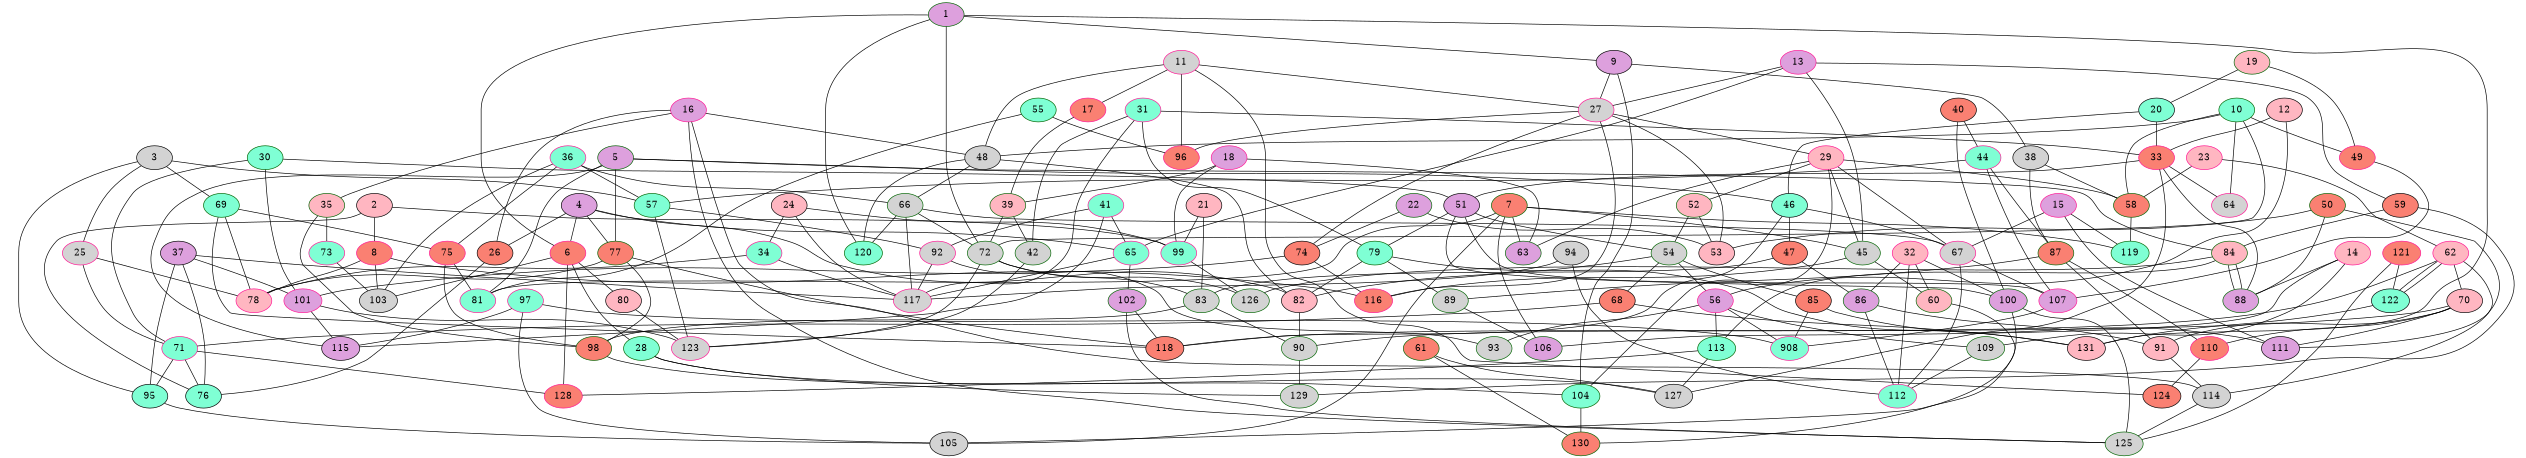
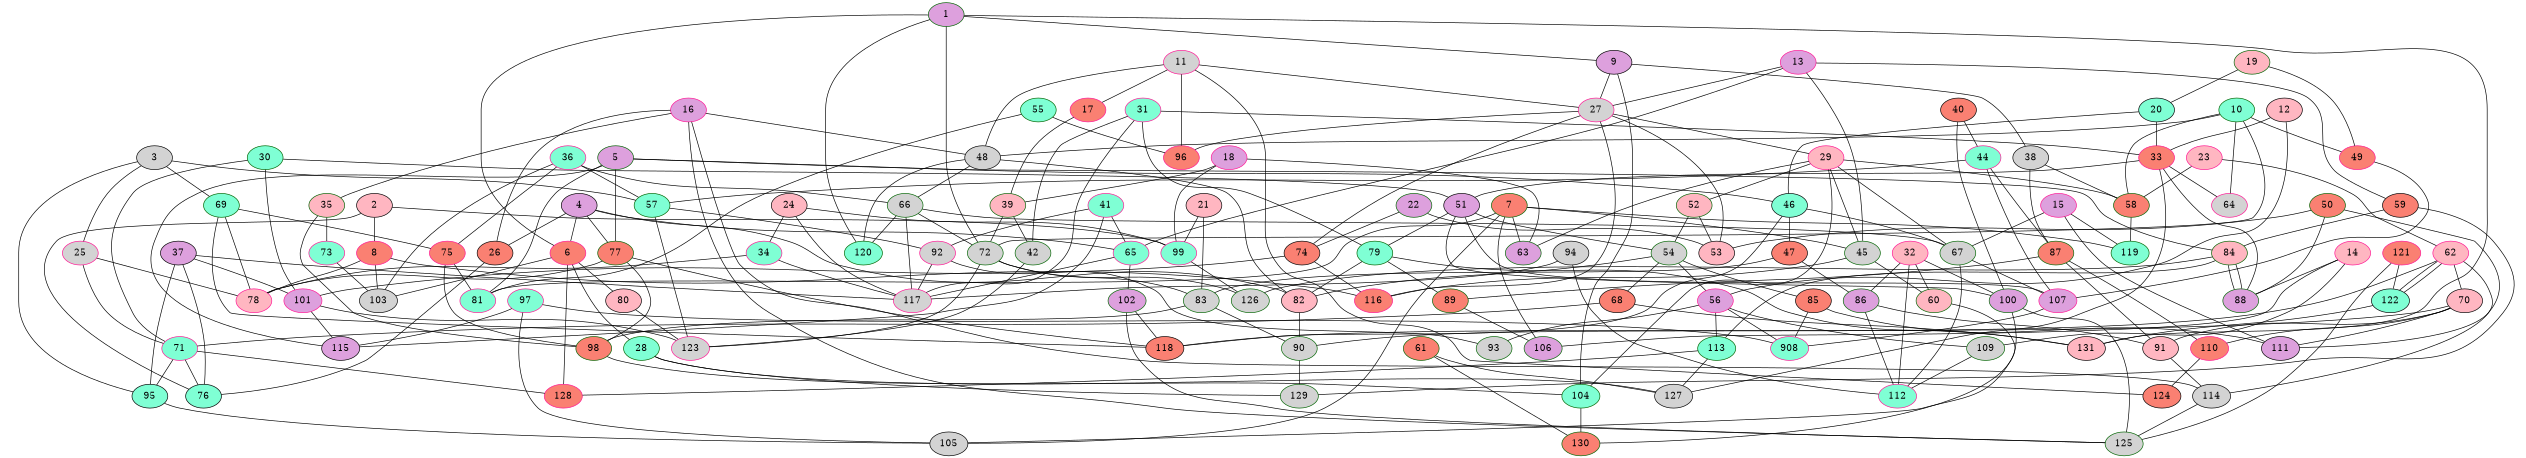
(1958, 253) -> (1958, 253)
(1450, 301) -> (1450, 301)
